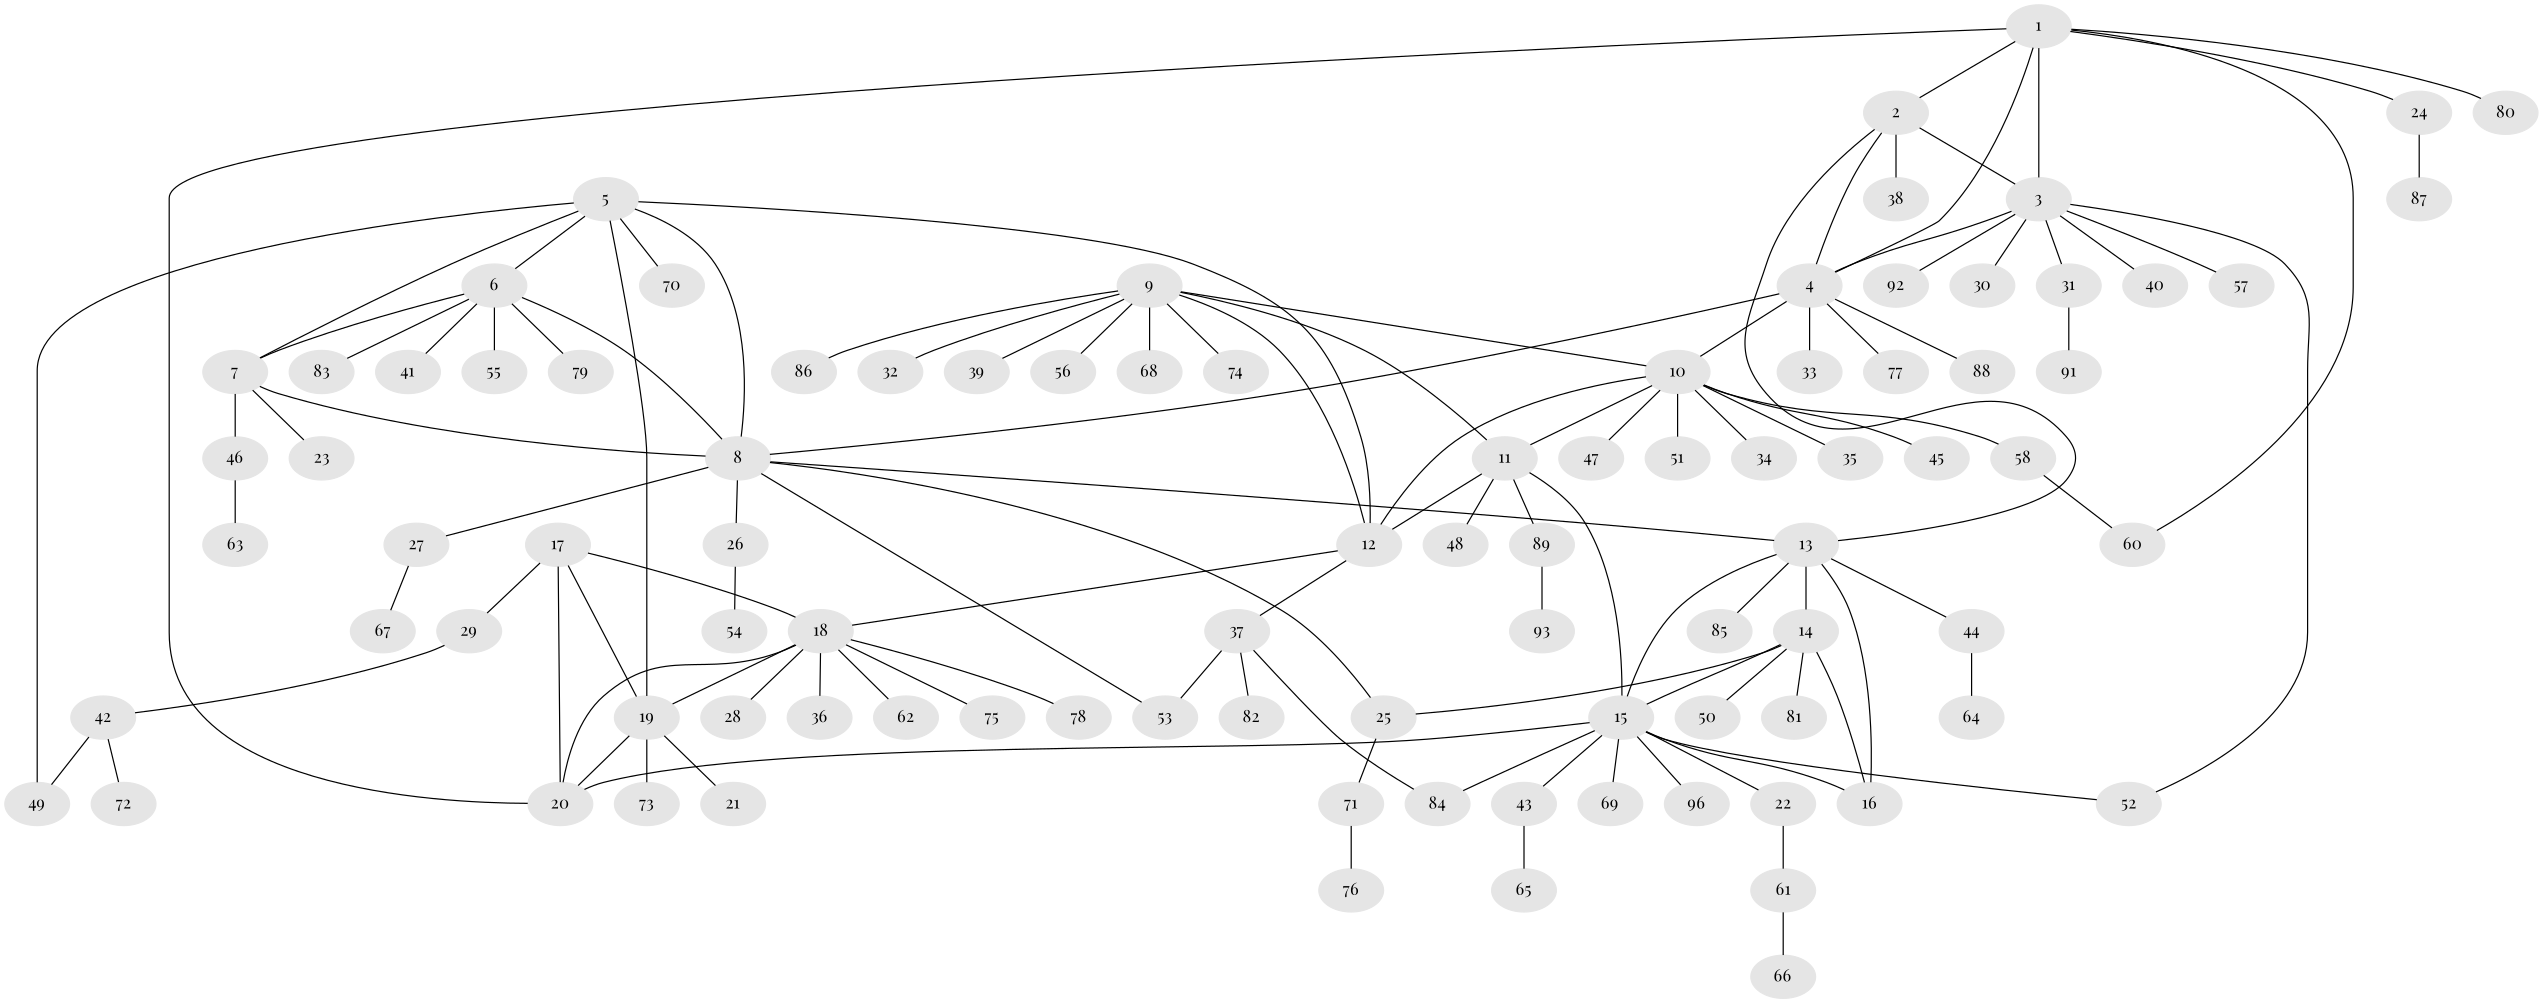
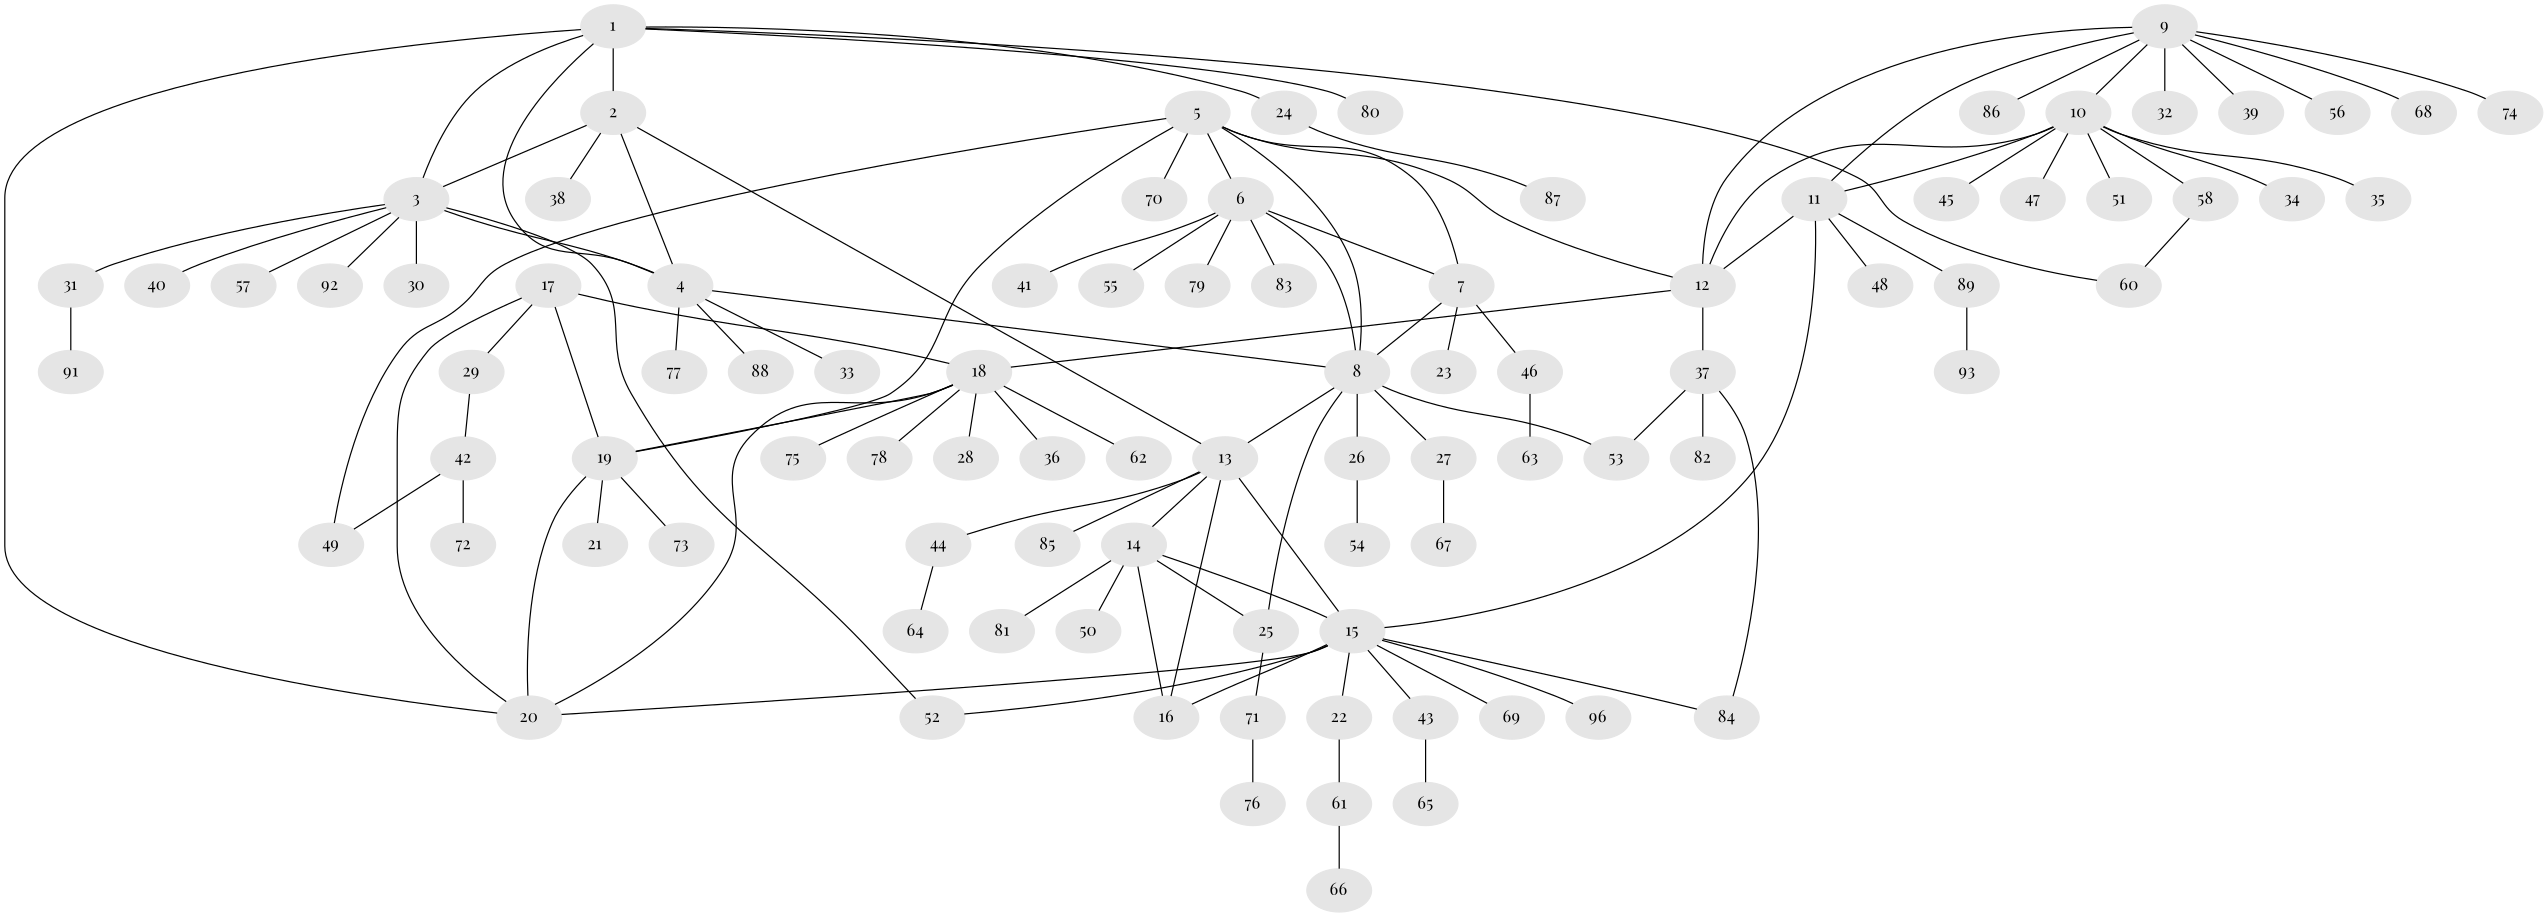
(1737, 333) -> none
